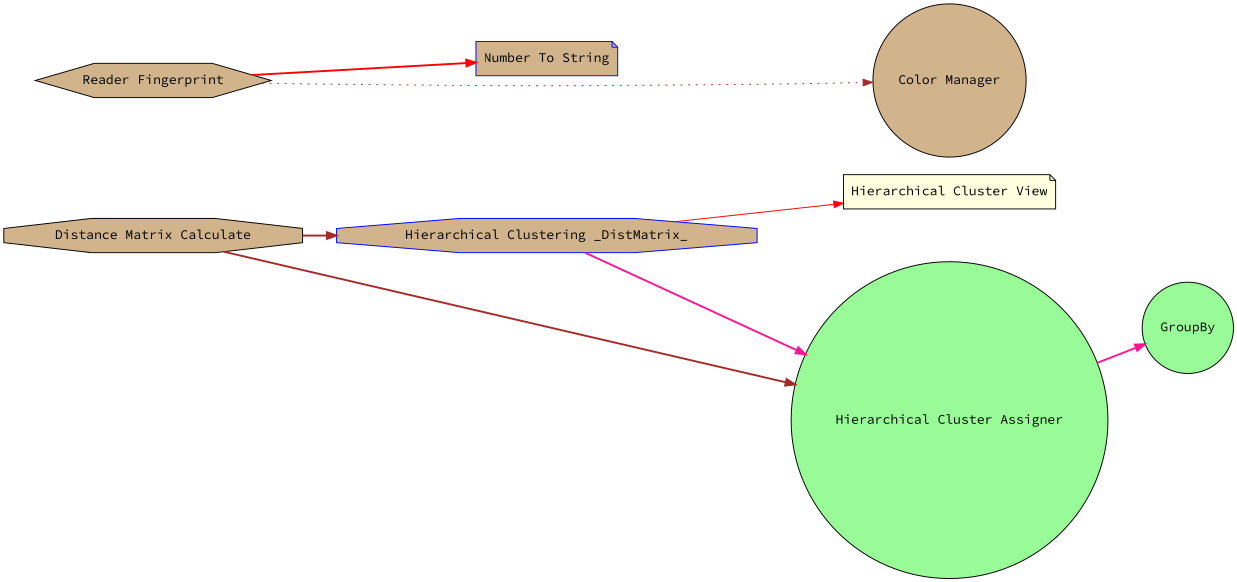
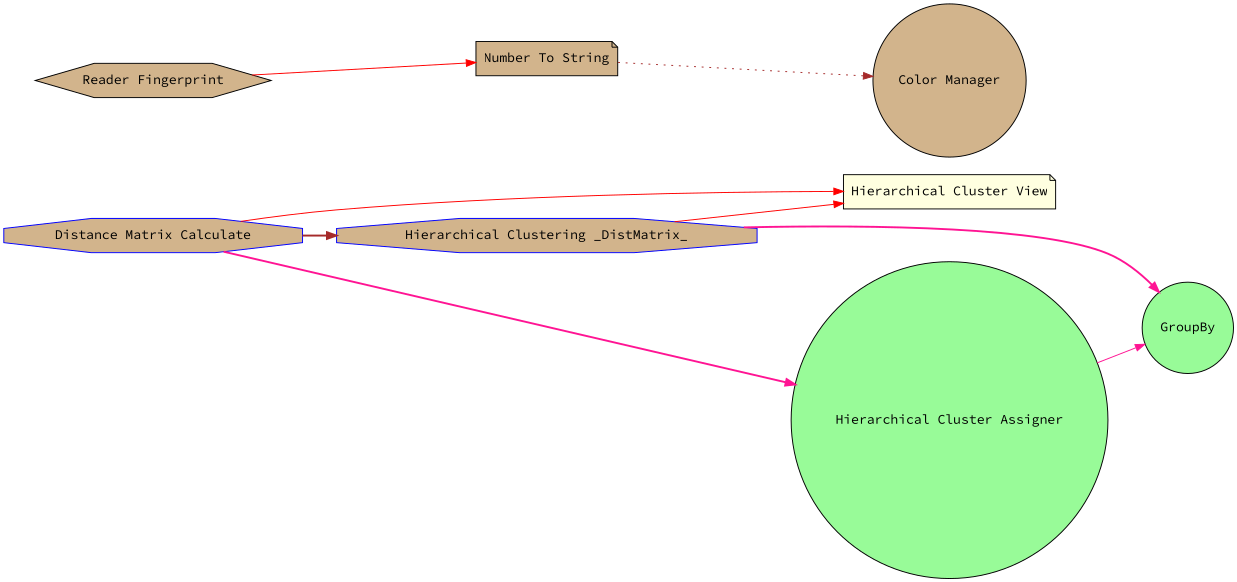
(547, 59) -> (547, 59)
(359, 69) -> (359, 69)
(562, 86) -> (741, 69)
none -> (537, 198)
(153, 236) -> (153, 236)
(691, 301) -> (954, 230)
(505, 317) -> (505, 317)
(1116, 355) -> (1116, 355)
